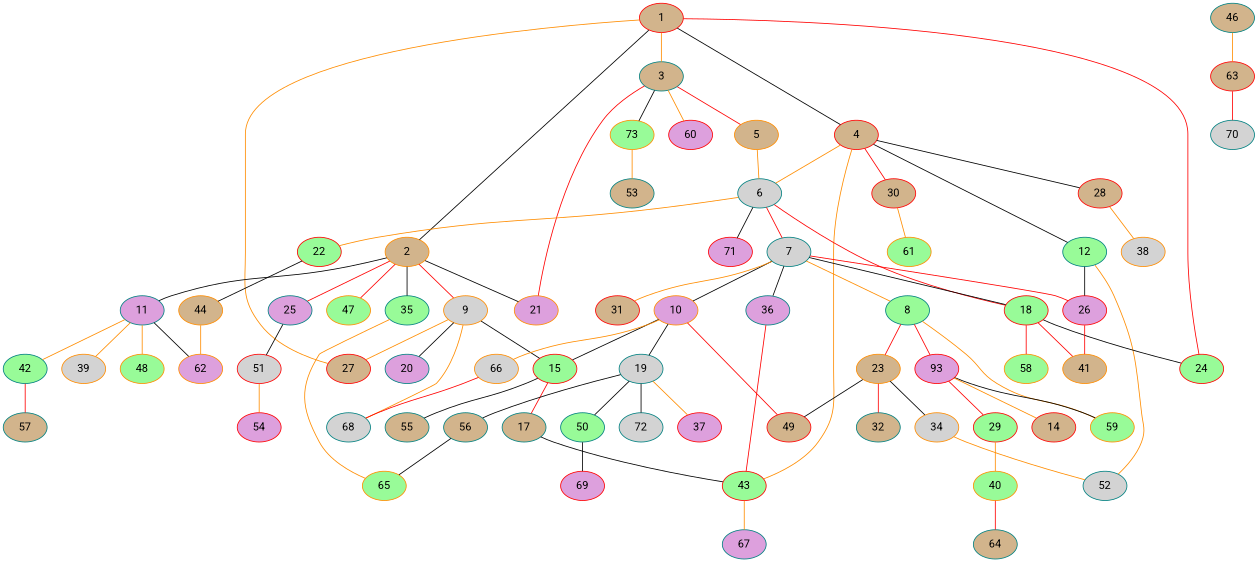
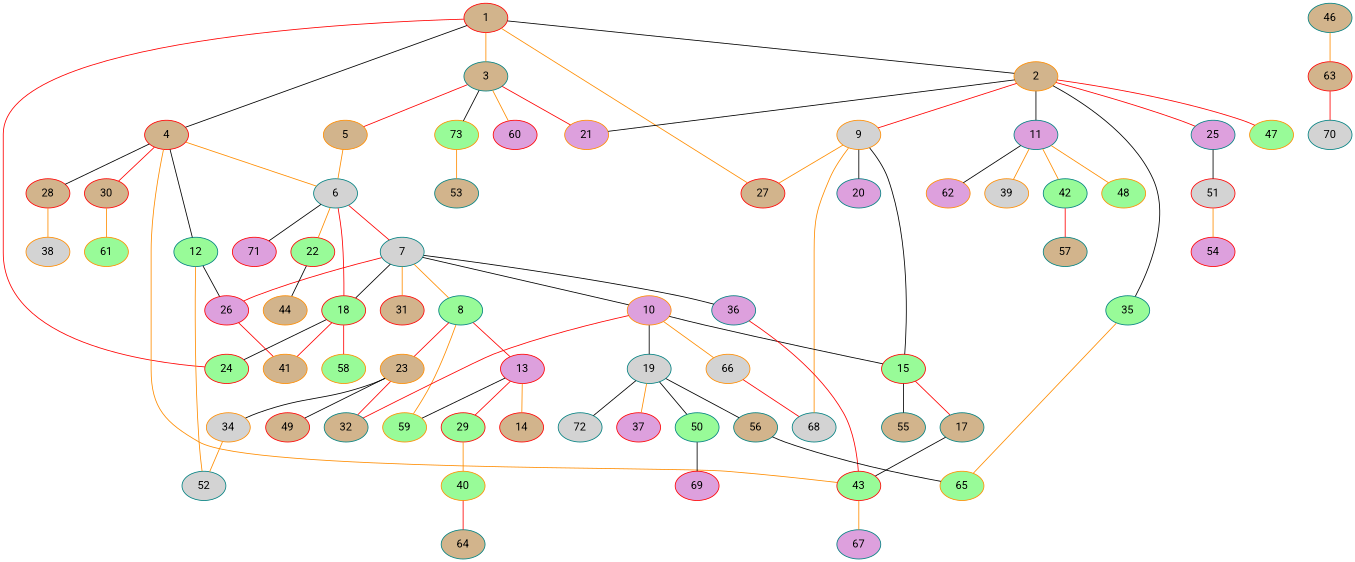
(201, 340) -> none
(732, 369) -> (491, 355)
(937, 369) -> (522, 369)
